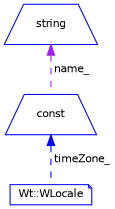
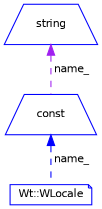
(81, 160) -> (71, 160)
